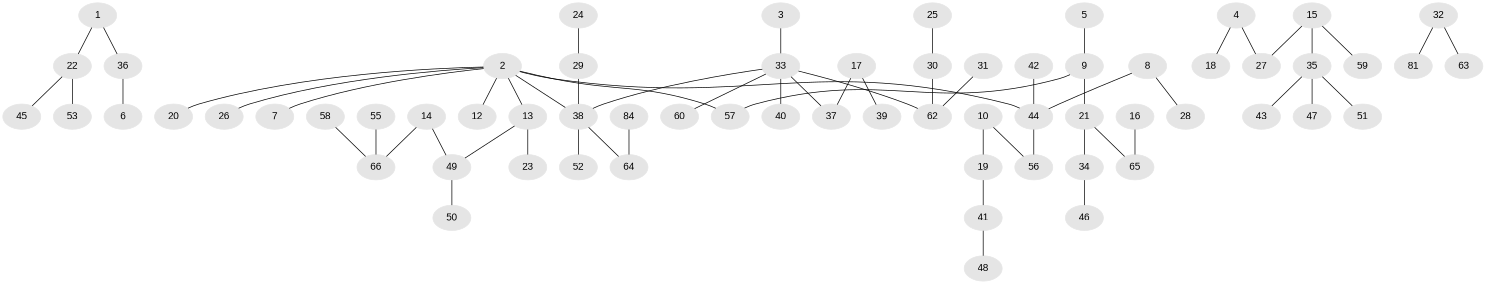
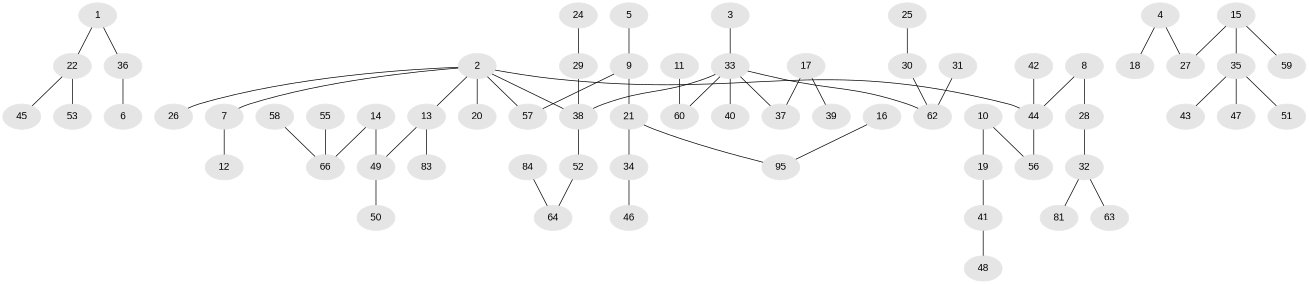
none -> (680, 66)
(490, 91) -> (224, 142)
(604, 142) -> (566, 193)
none -> (1084, 142)
(528, 167) -> (427, 167)
(1135, 167) -> (781, 167)
